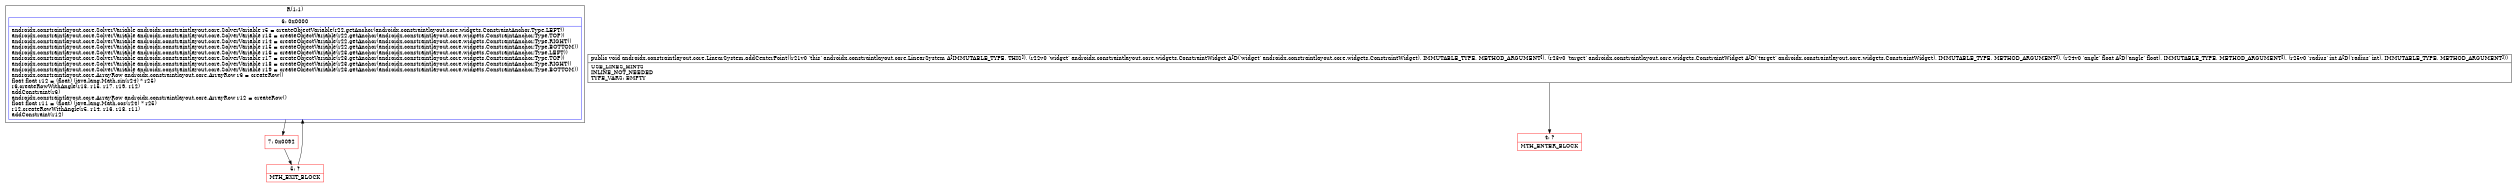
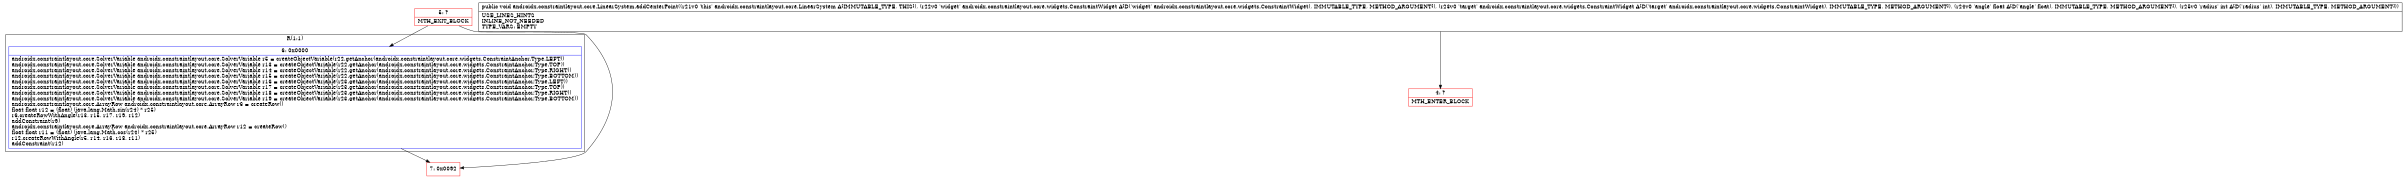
(36, 92) -> (36, 121)
(287, 155) -> (612, 91)
